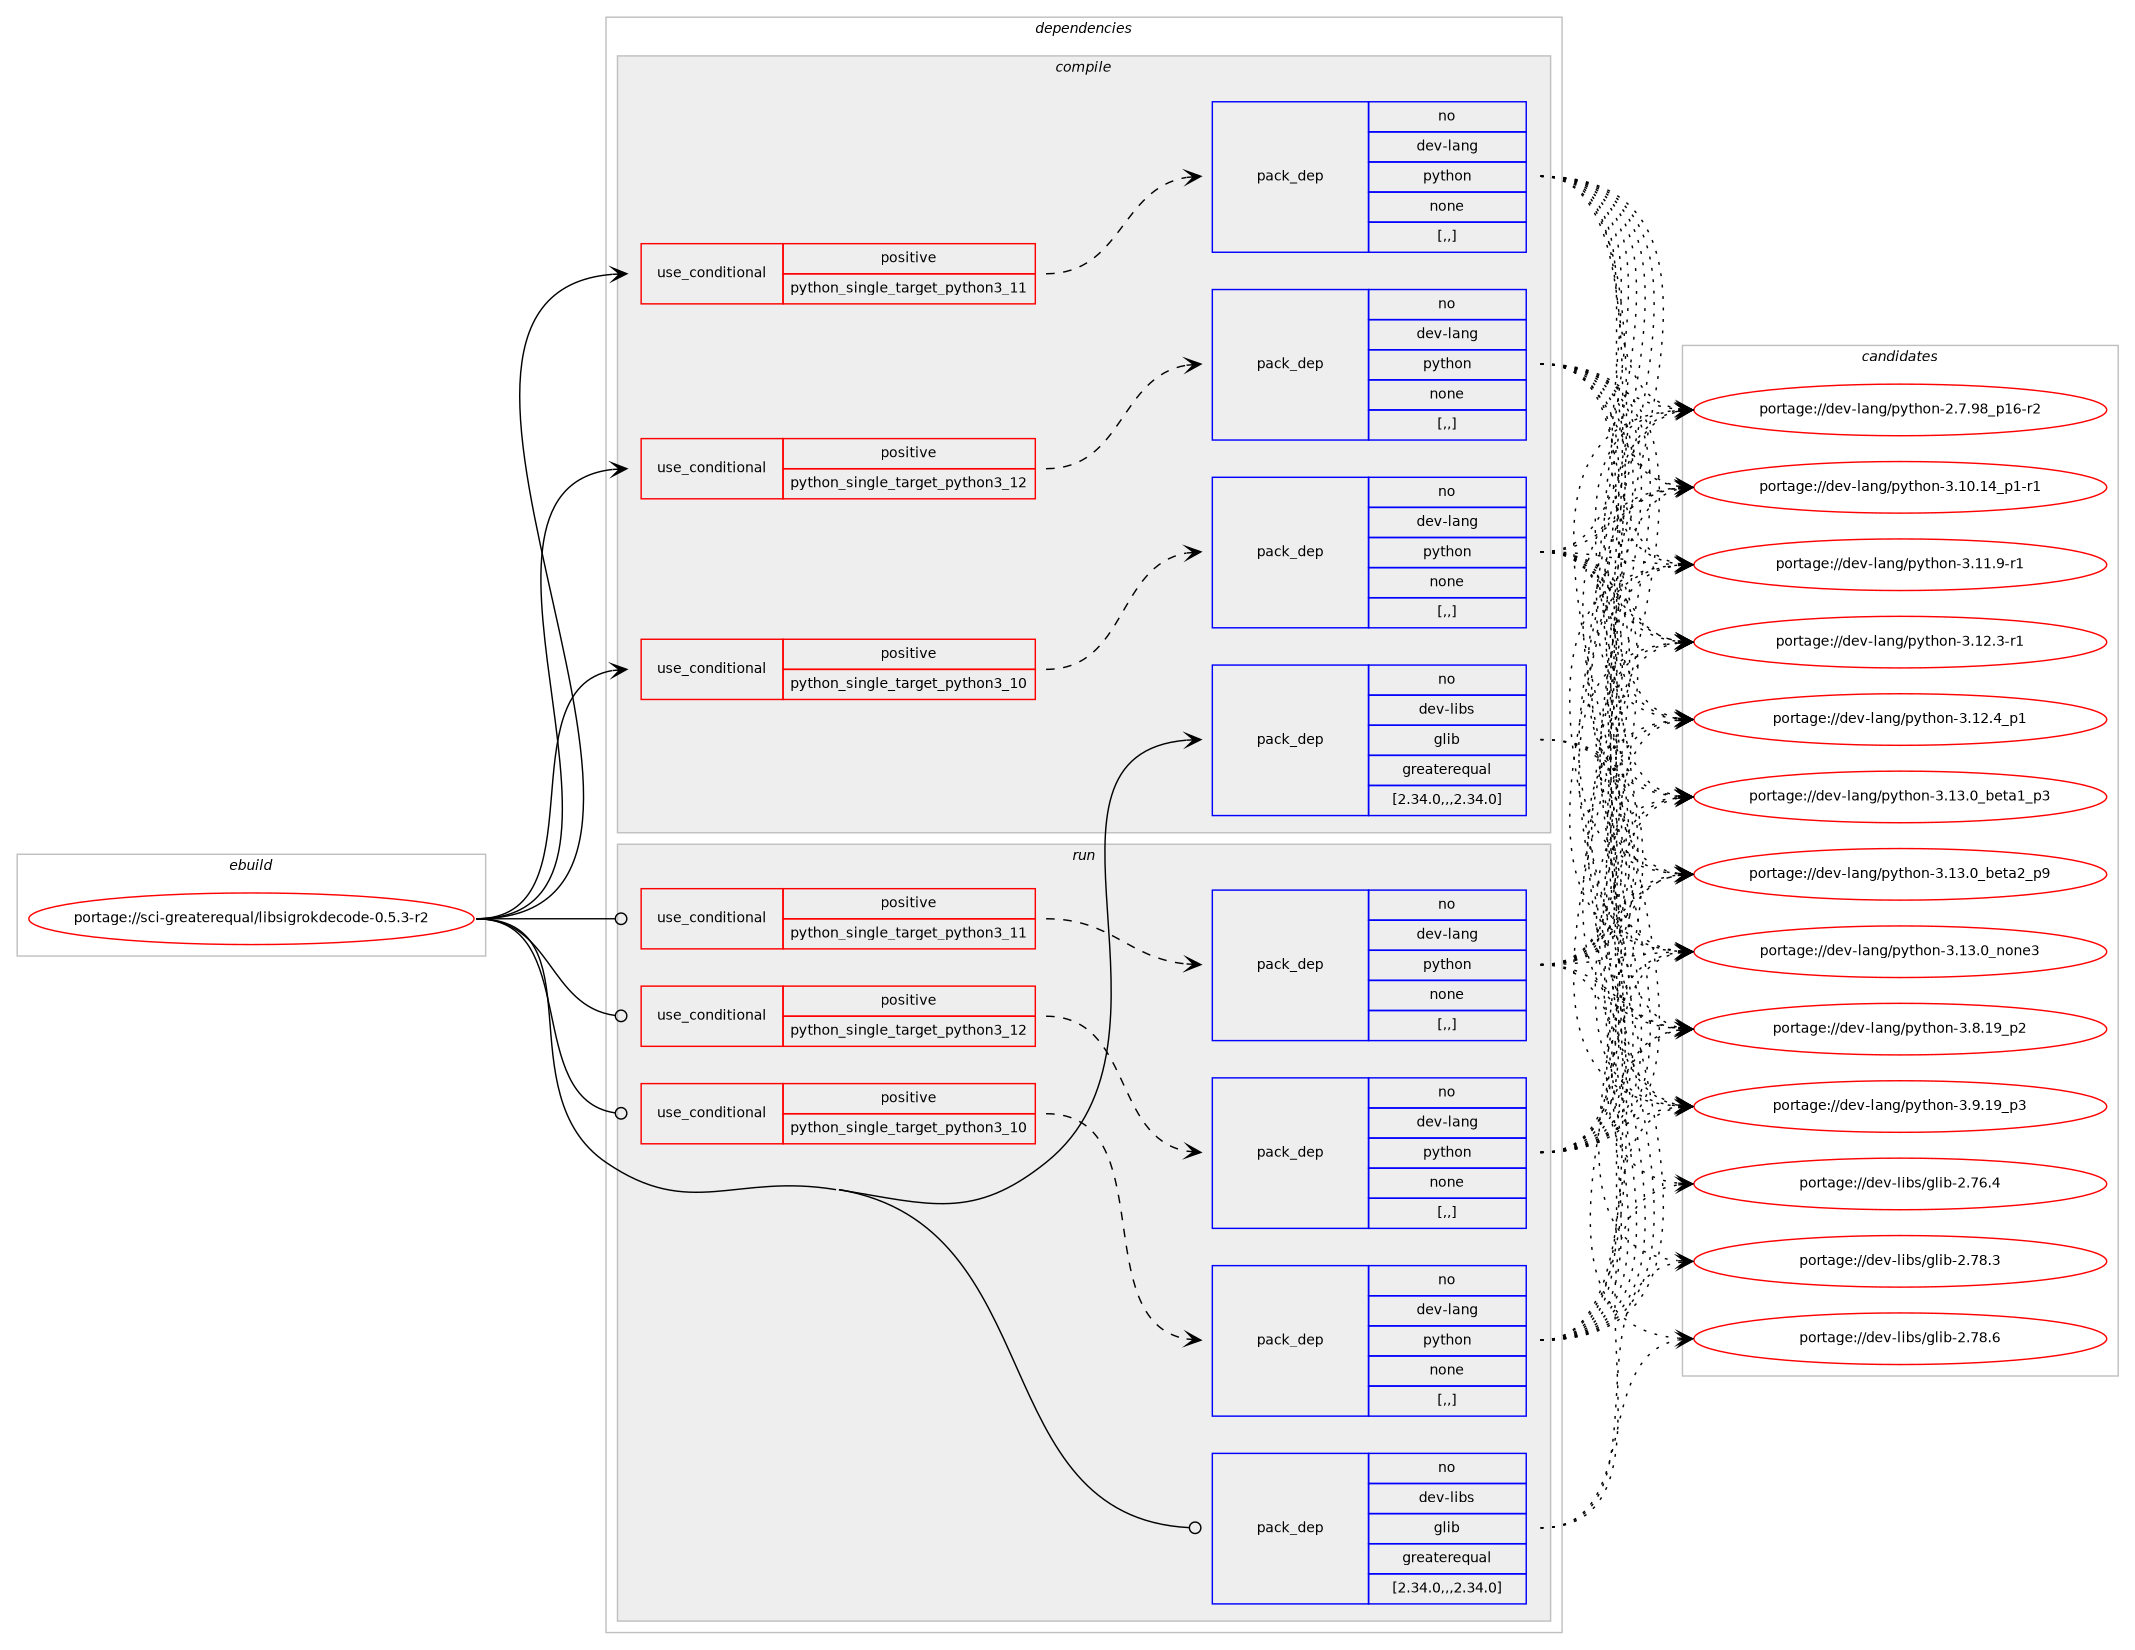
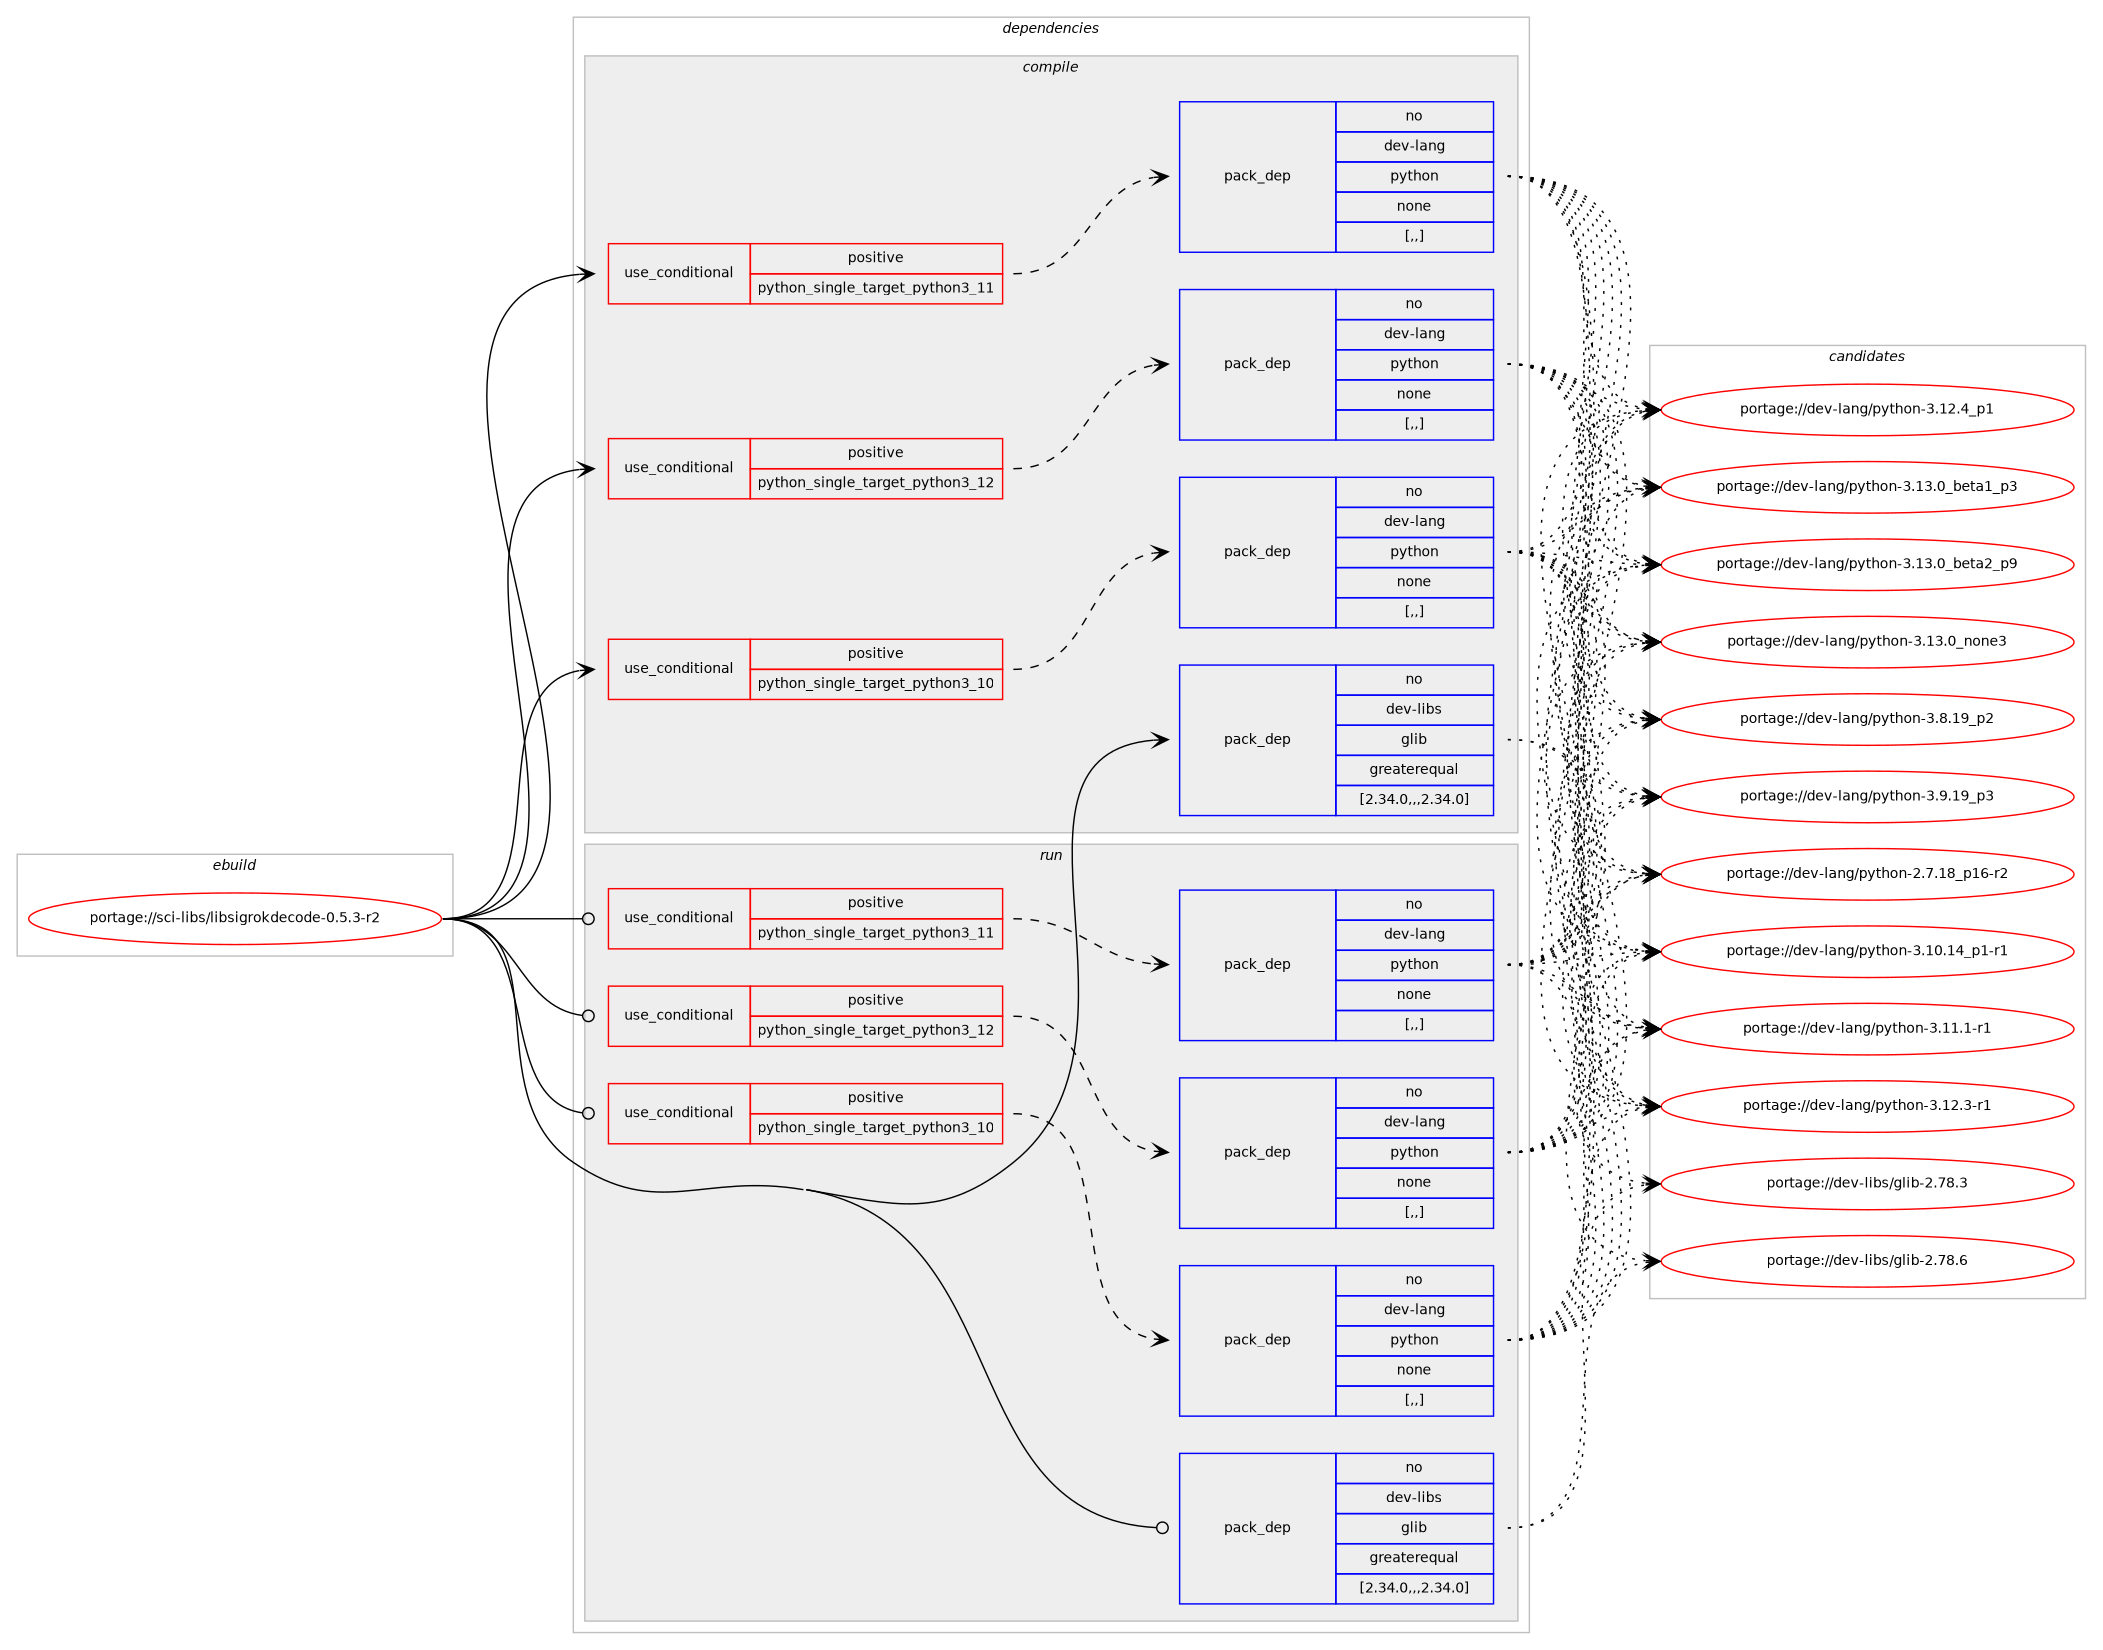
(1900, 410) -> (1868, 874)
(1900, 565) -> (1868, 1029)
(251, 919) -> (235, 919)
(1900, 1184) -> none
